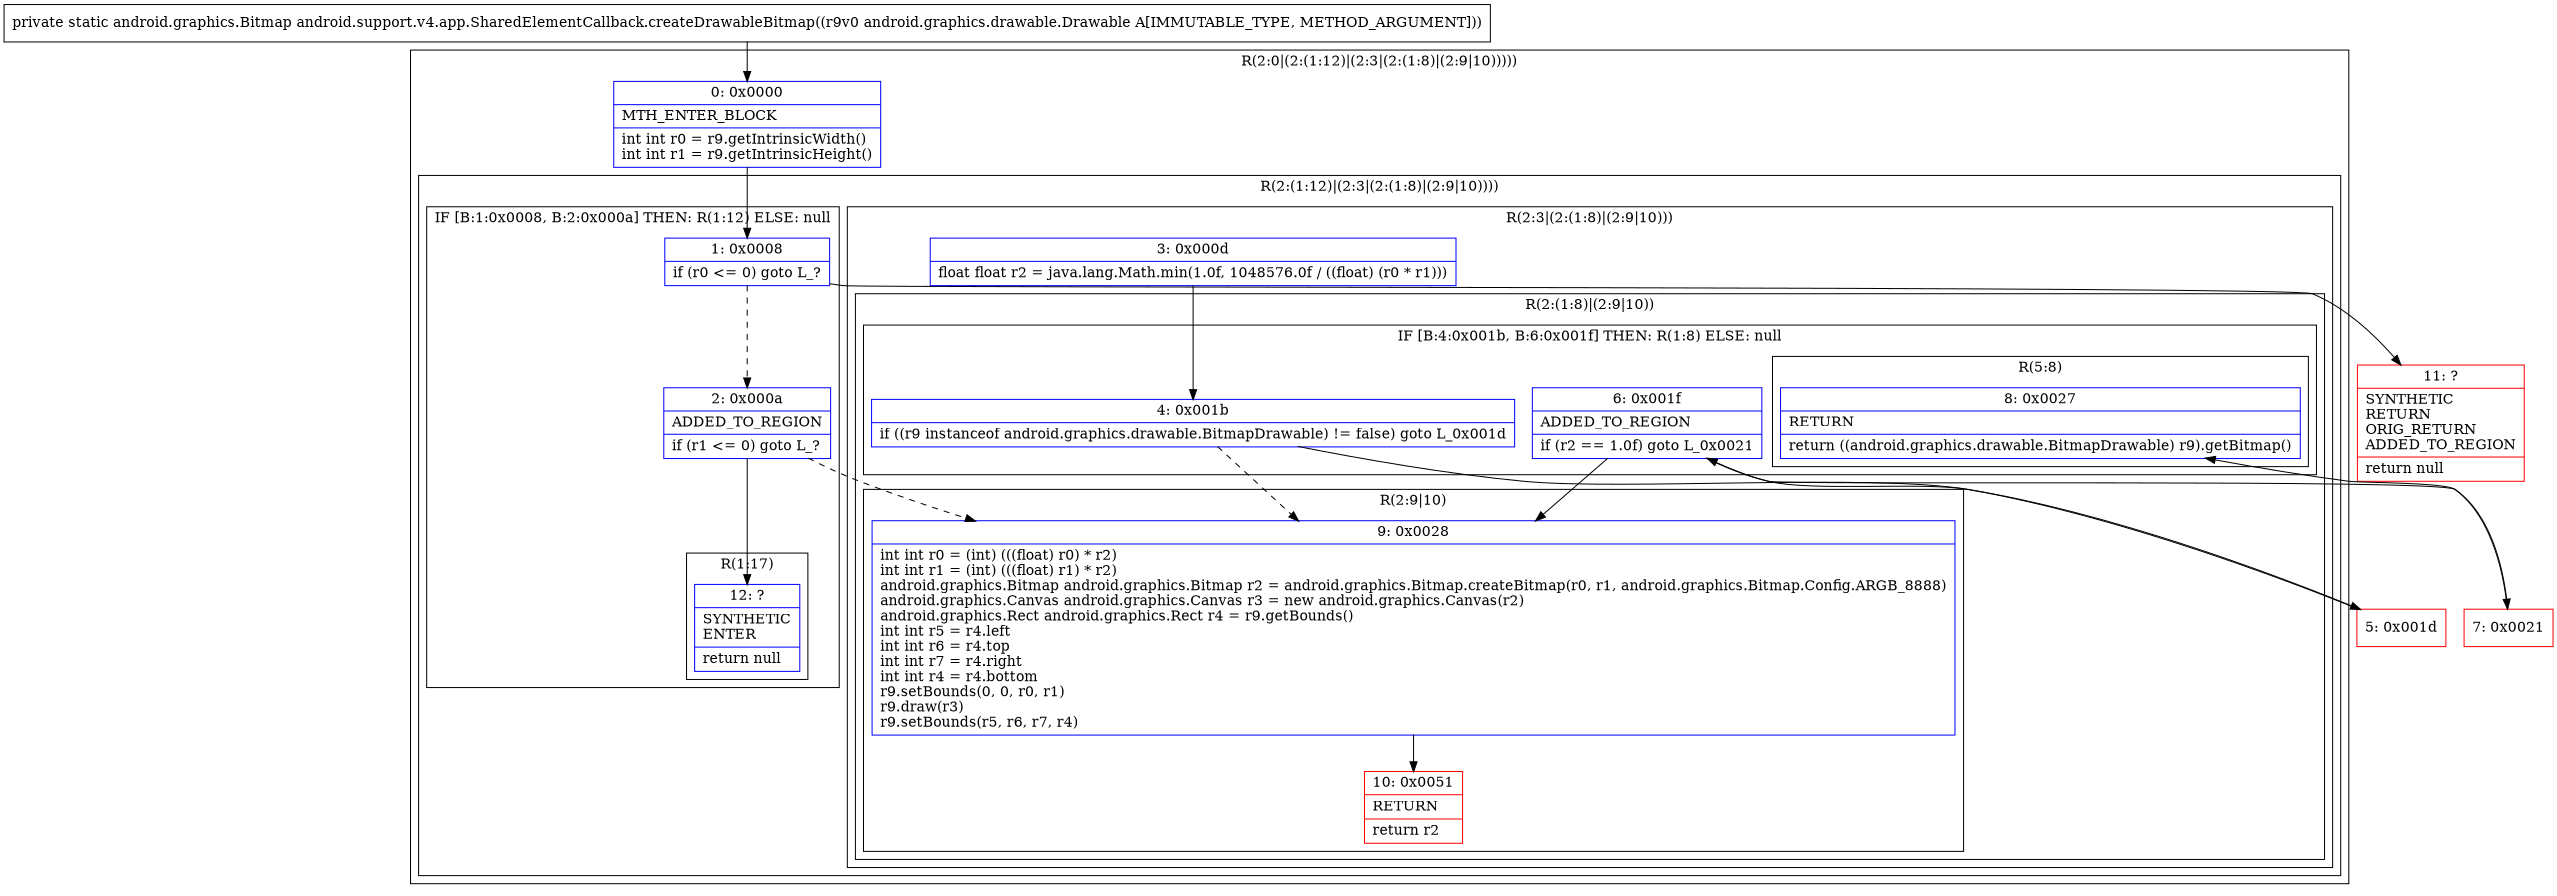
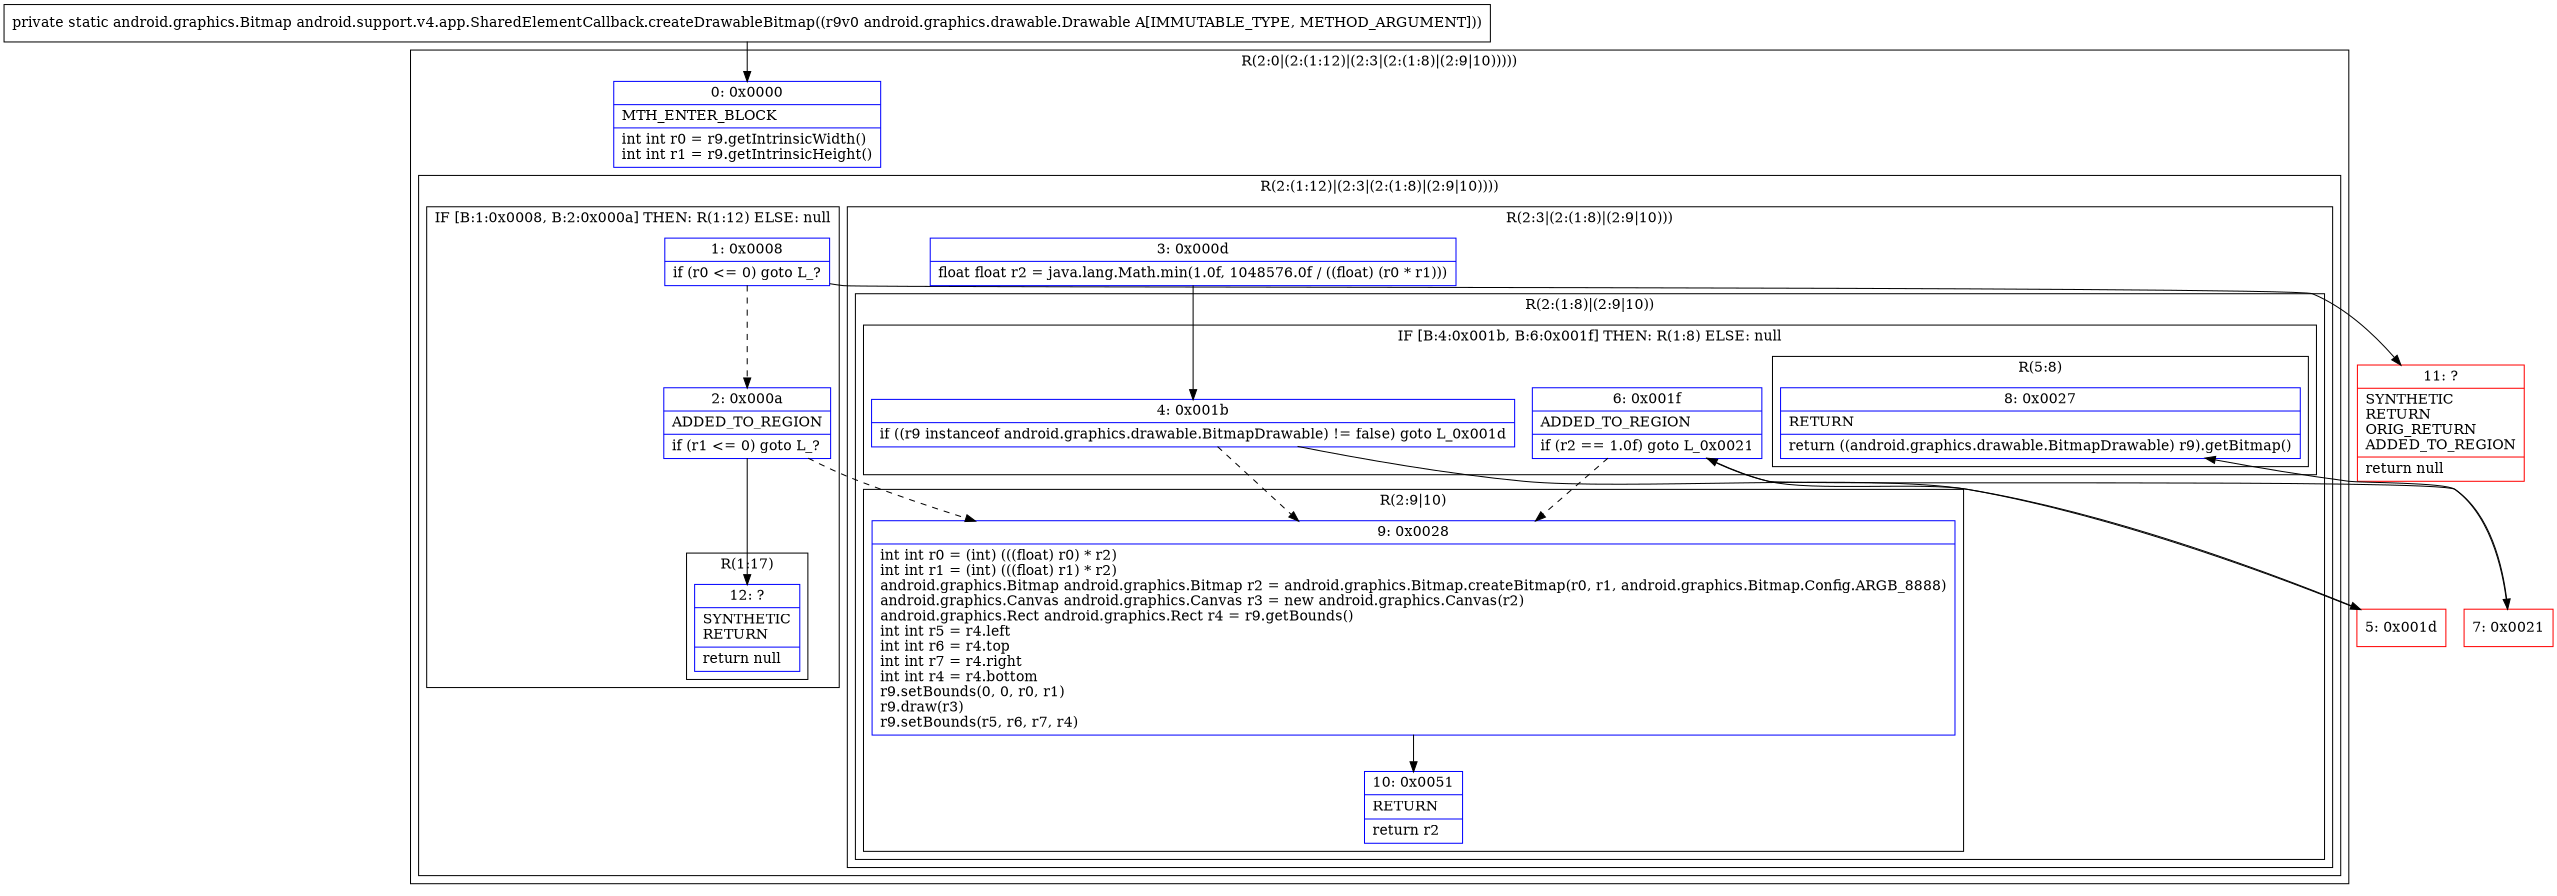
(747, 198) -> none
(1564, 496) -> (1564, 496)
(730, 634) -> (736, 634)
(1414, 807) -> (1414, 807)
